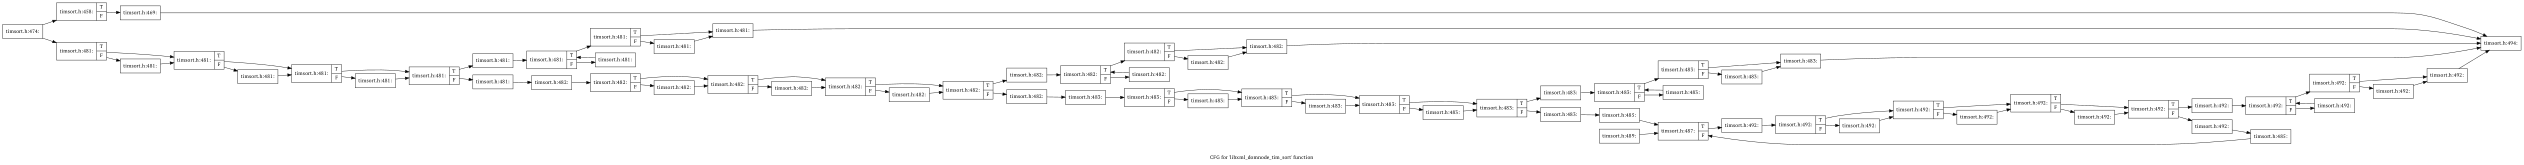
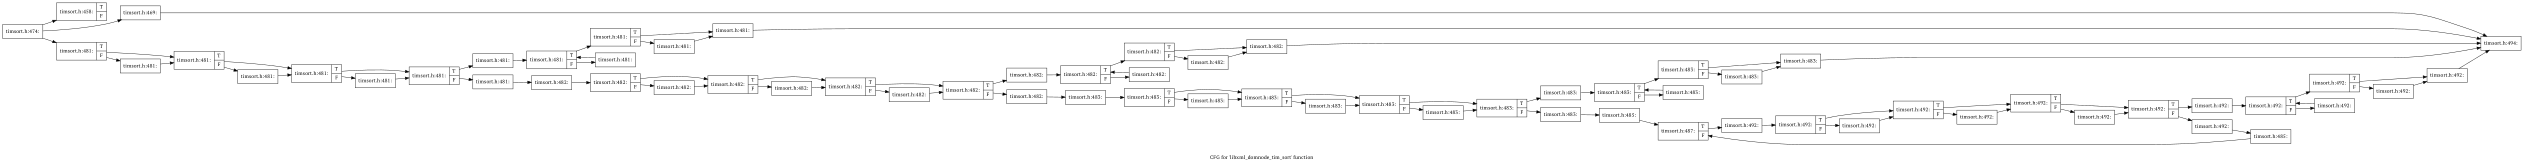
(111, 12) -> (81, 28)
(1619, 136) -> none
